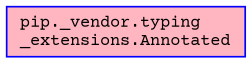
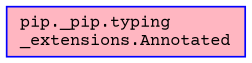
(126, 32) -> (126, 32)
